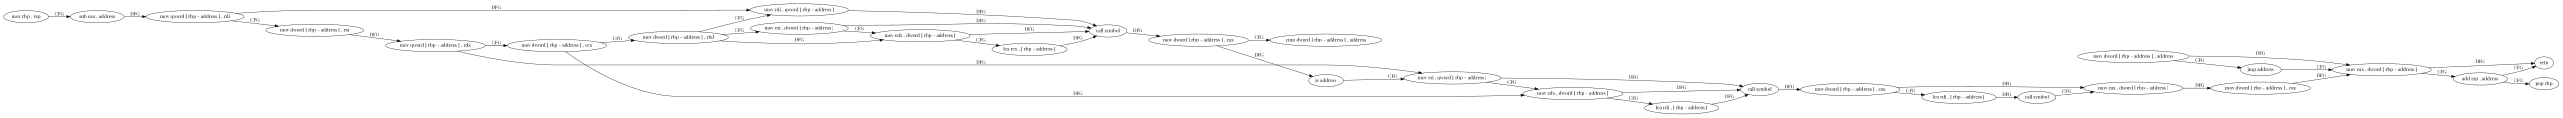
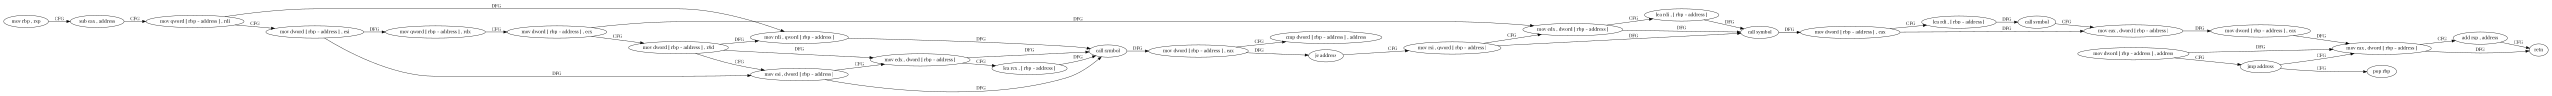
(135, 14) -> (135, 19)
(739, 18) -> (739, 40)
(937, 65) -> none
none -> (532, 76)
(2514, 83) -> (2322, 71)
